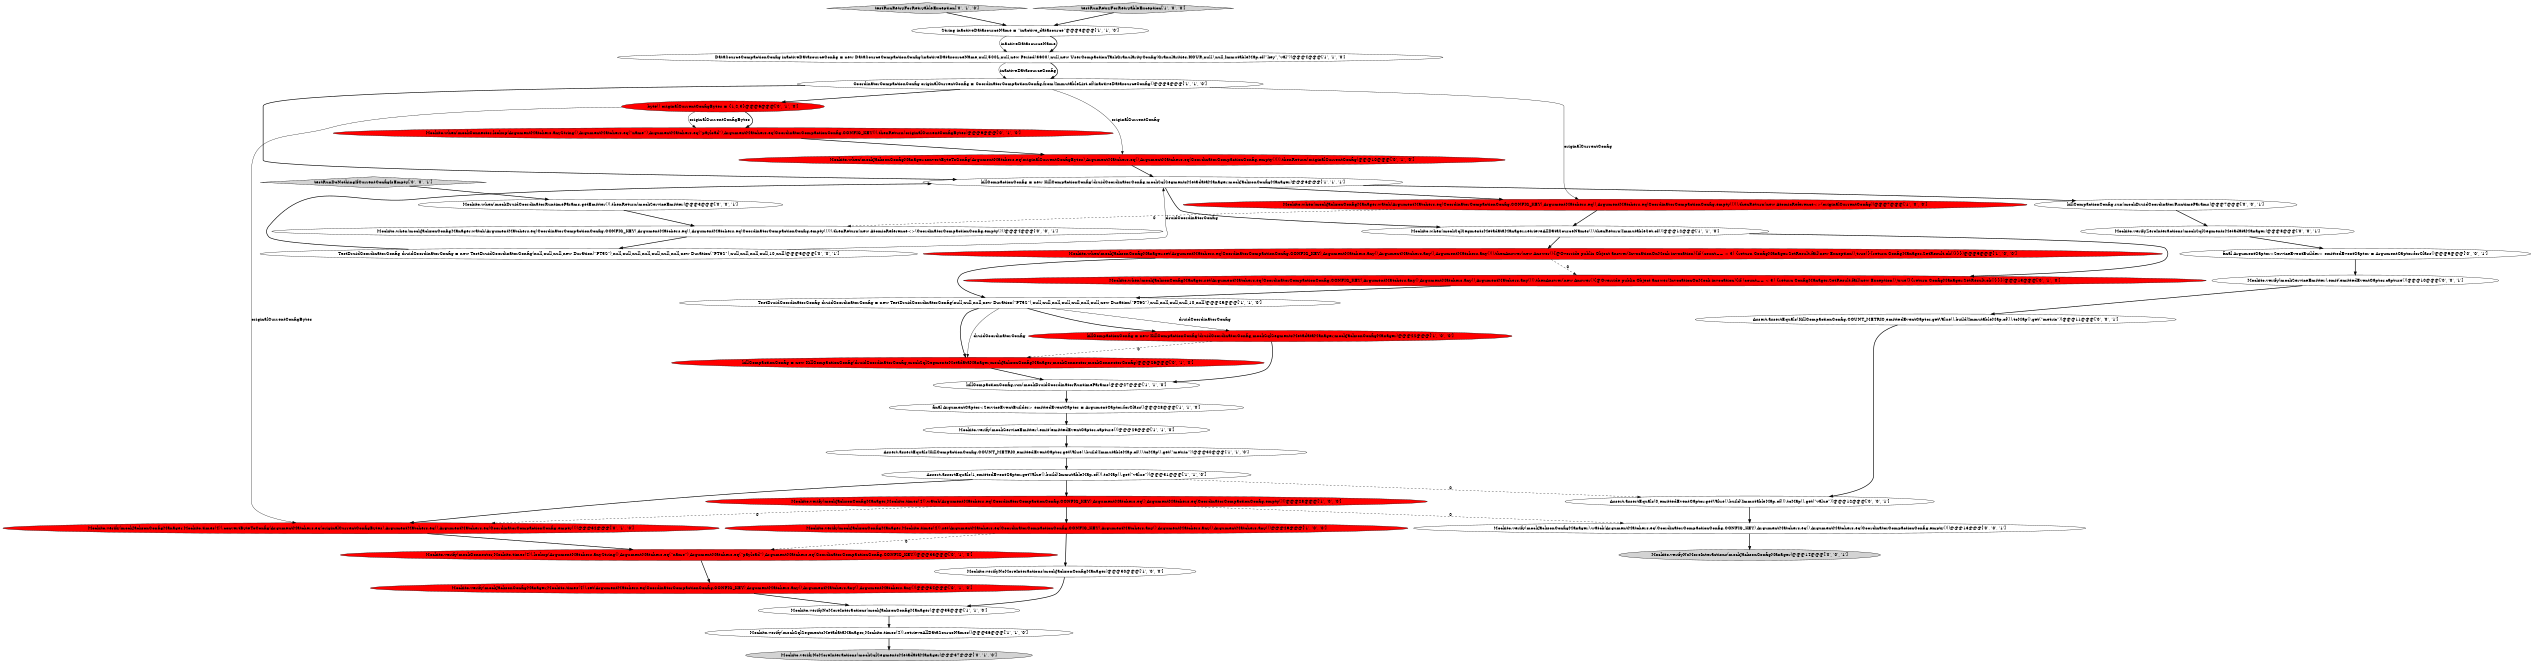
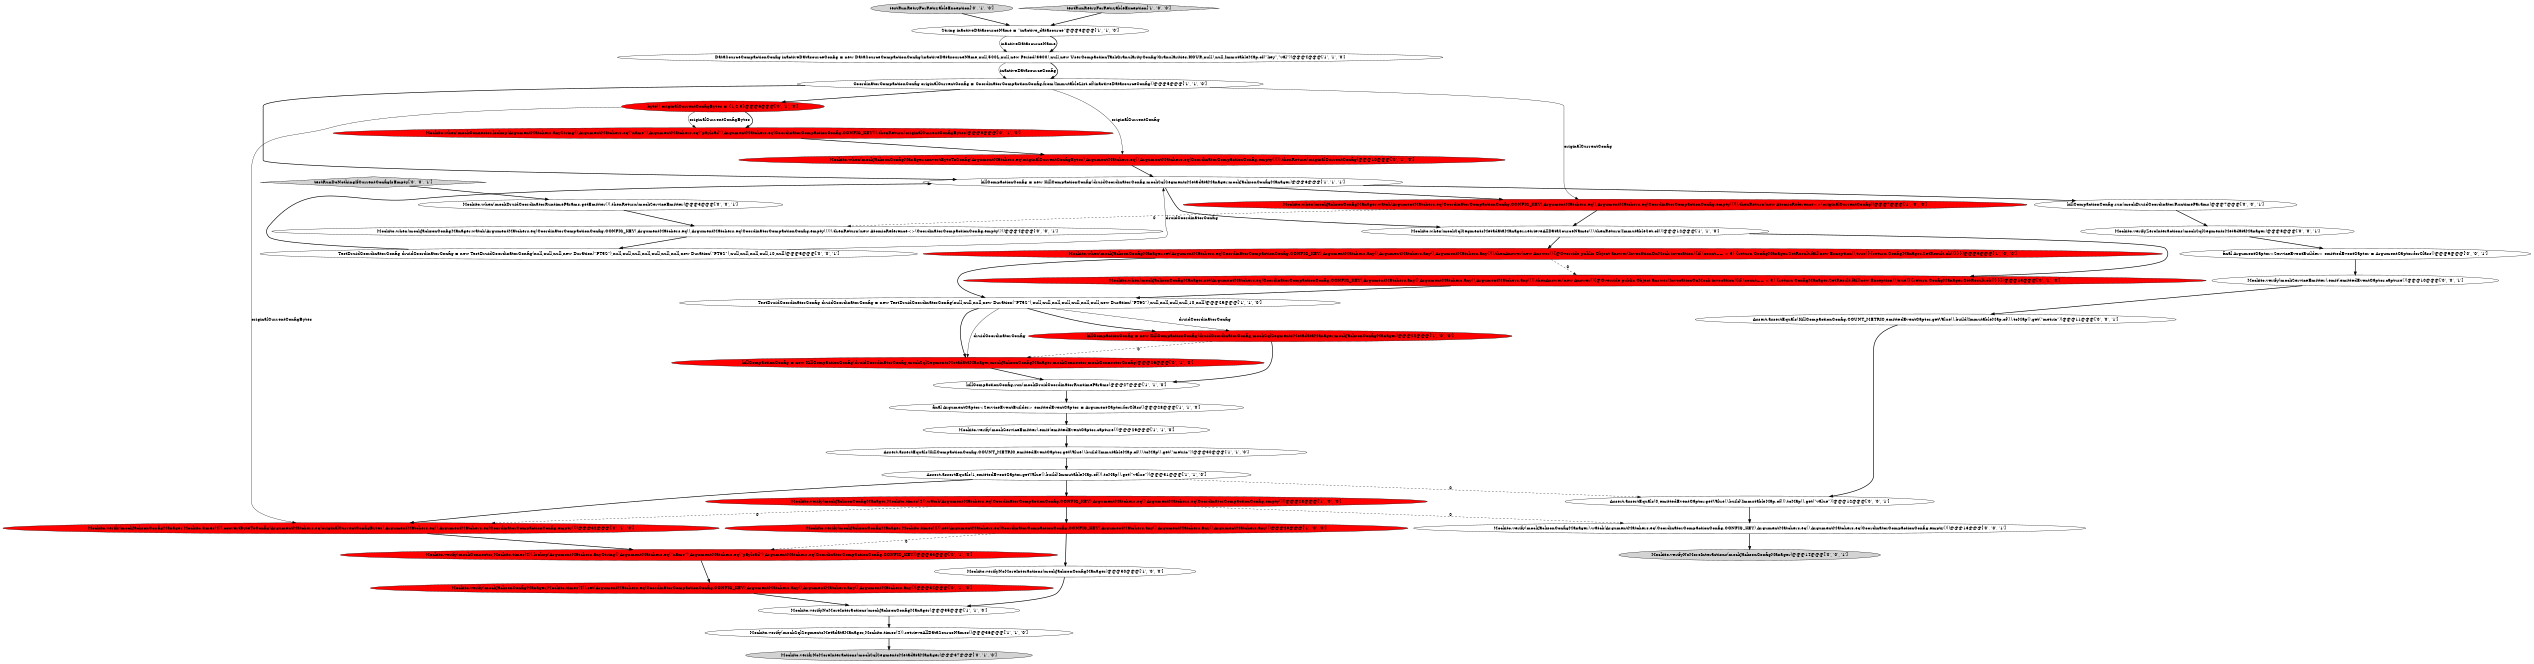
(927, 8) -> (942, 8)
